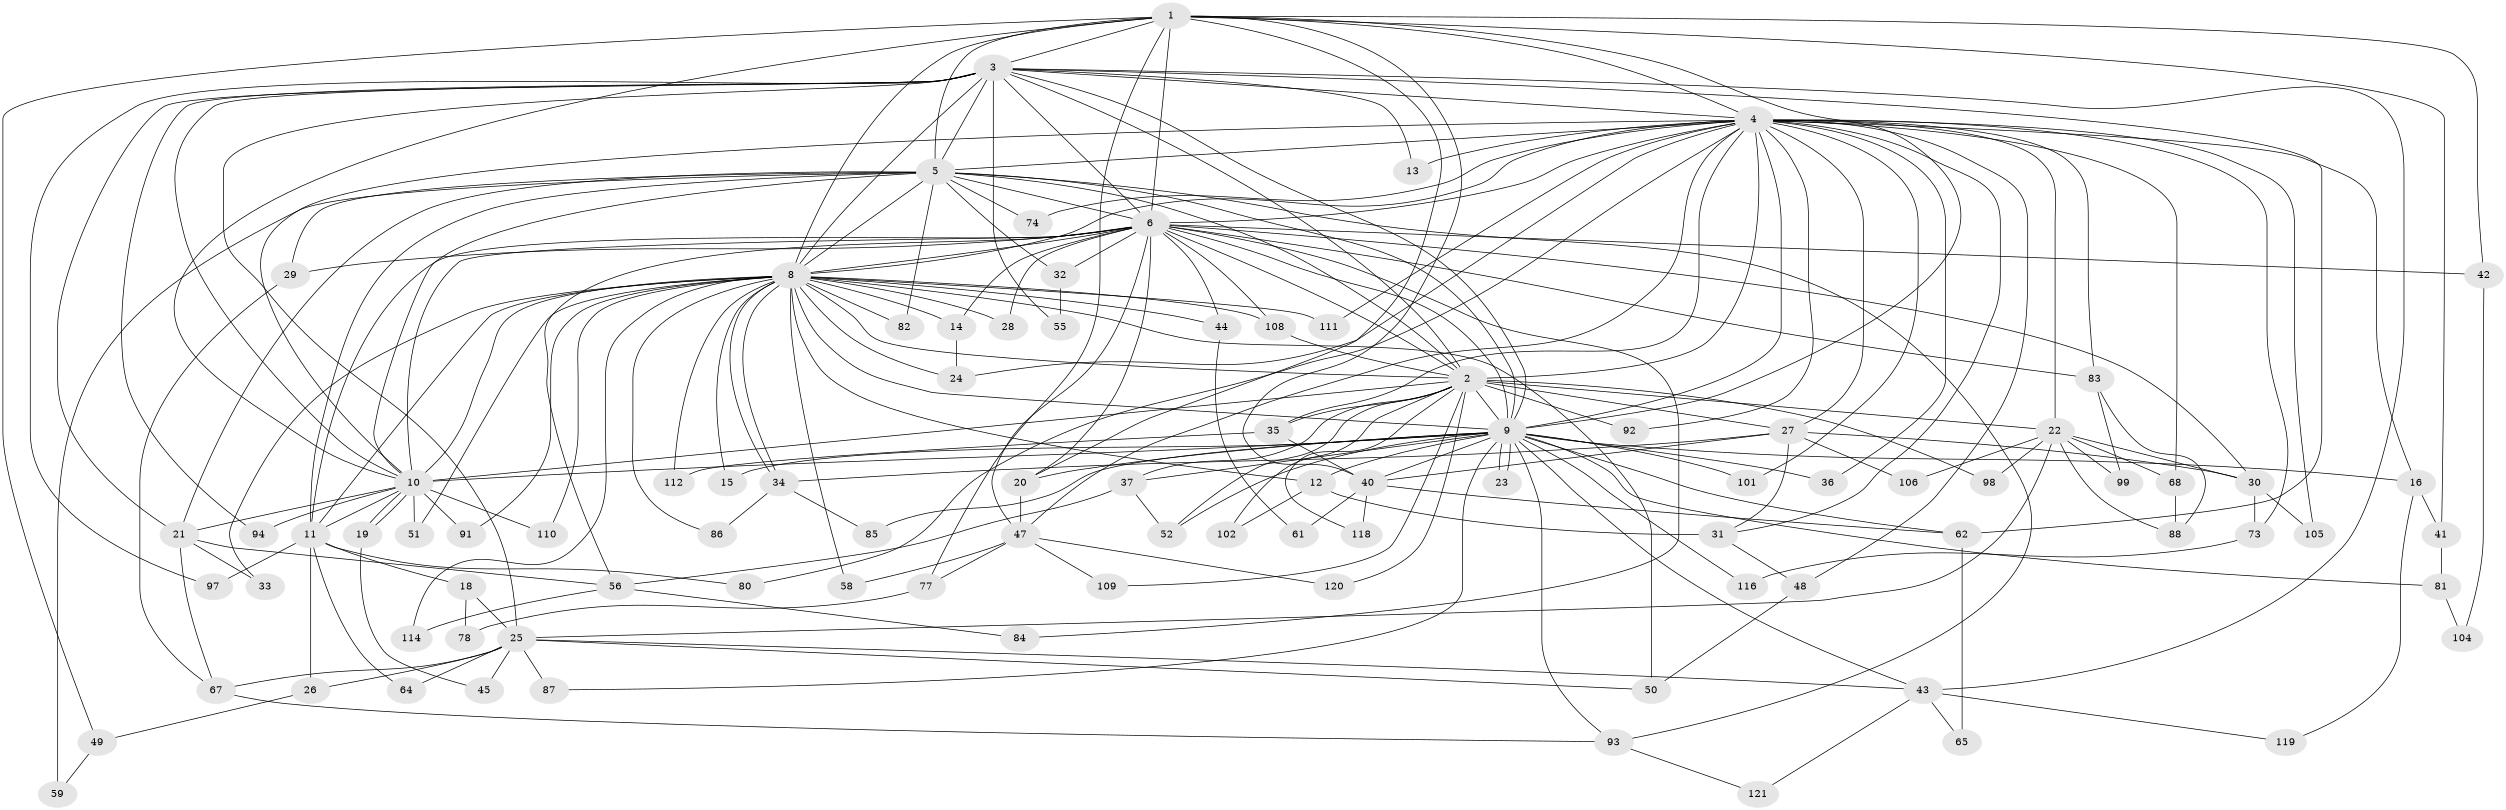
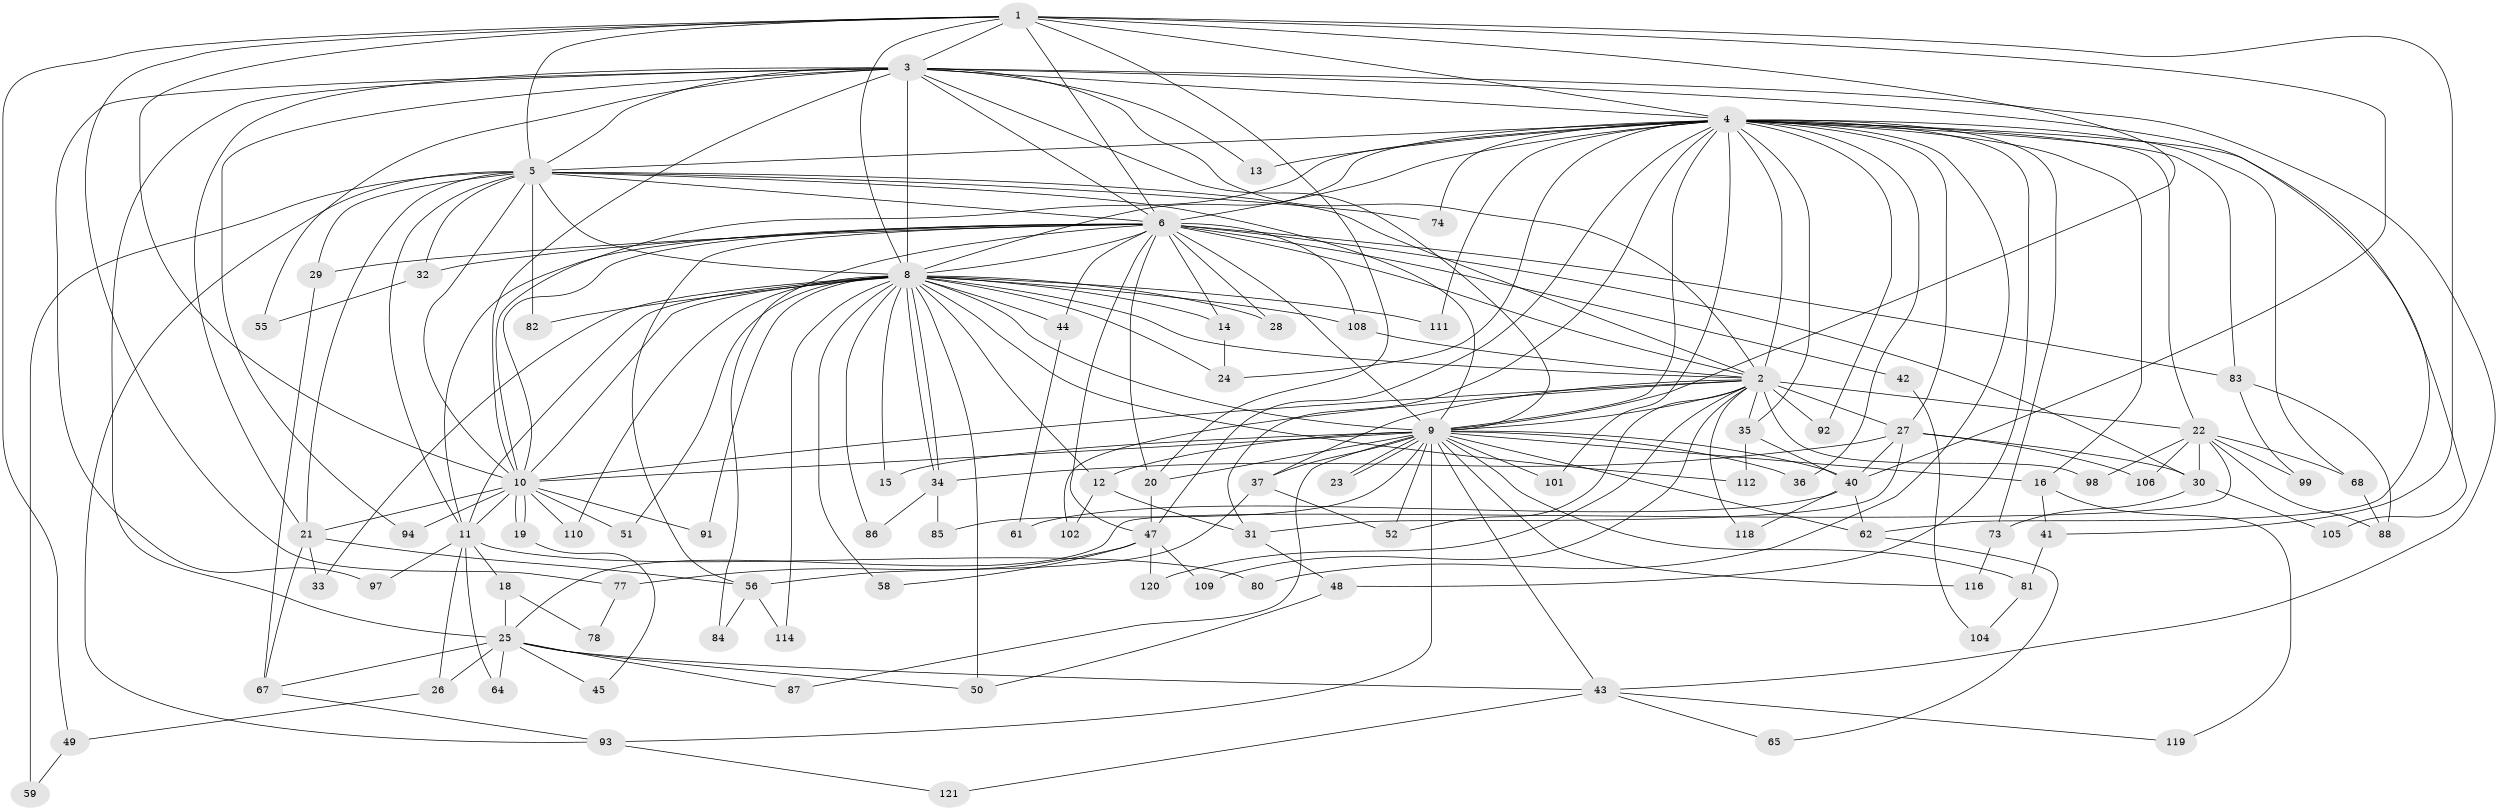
(1931, 23) -> none
